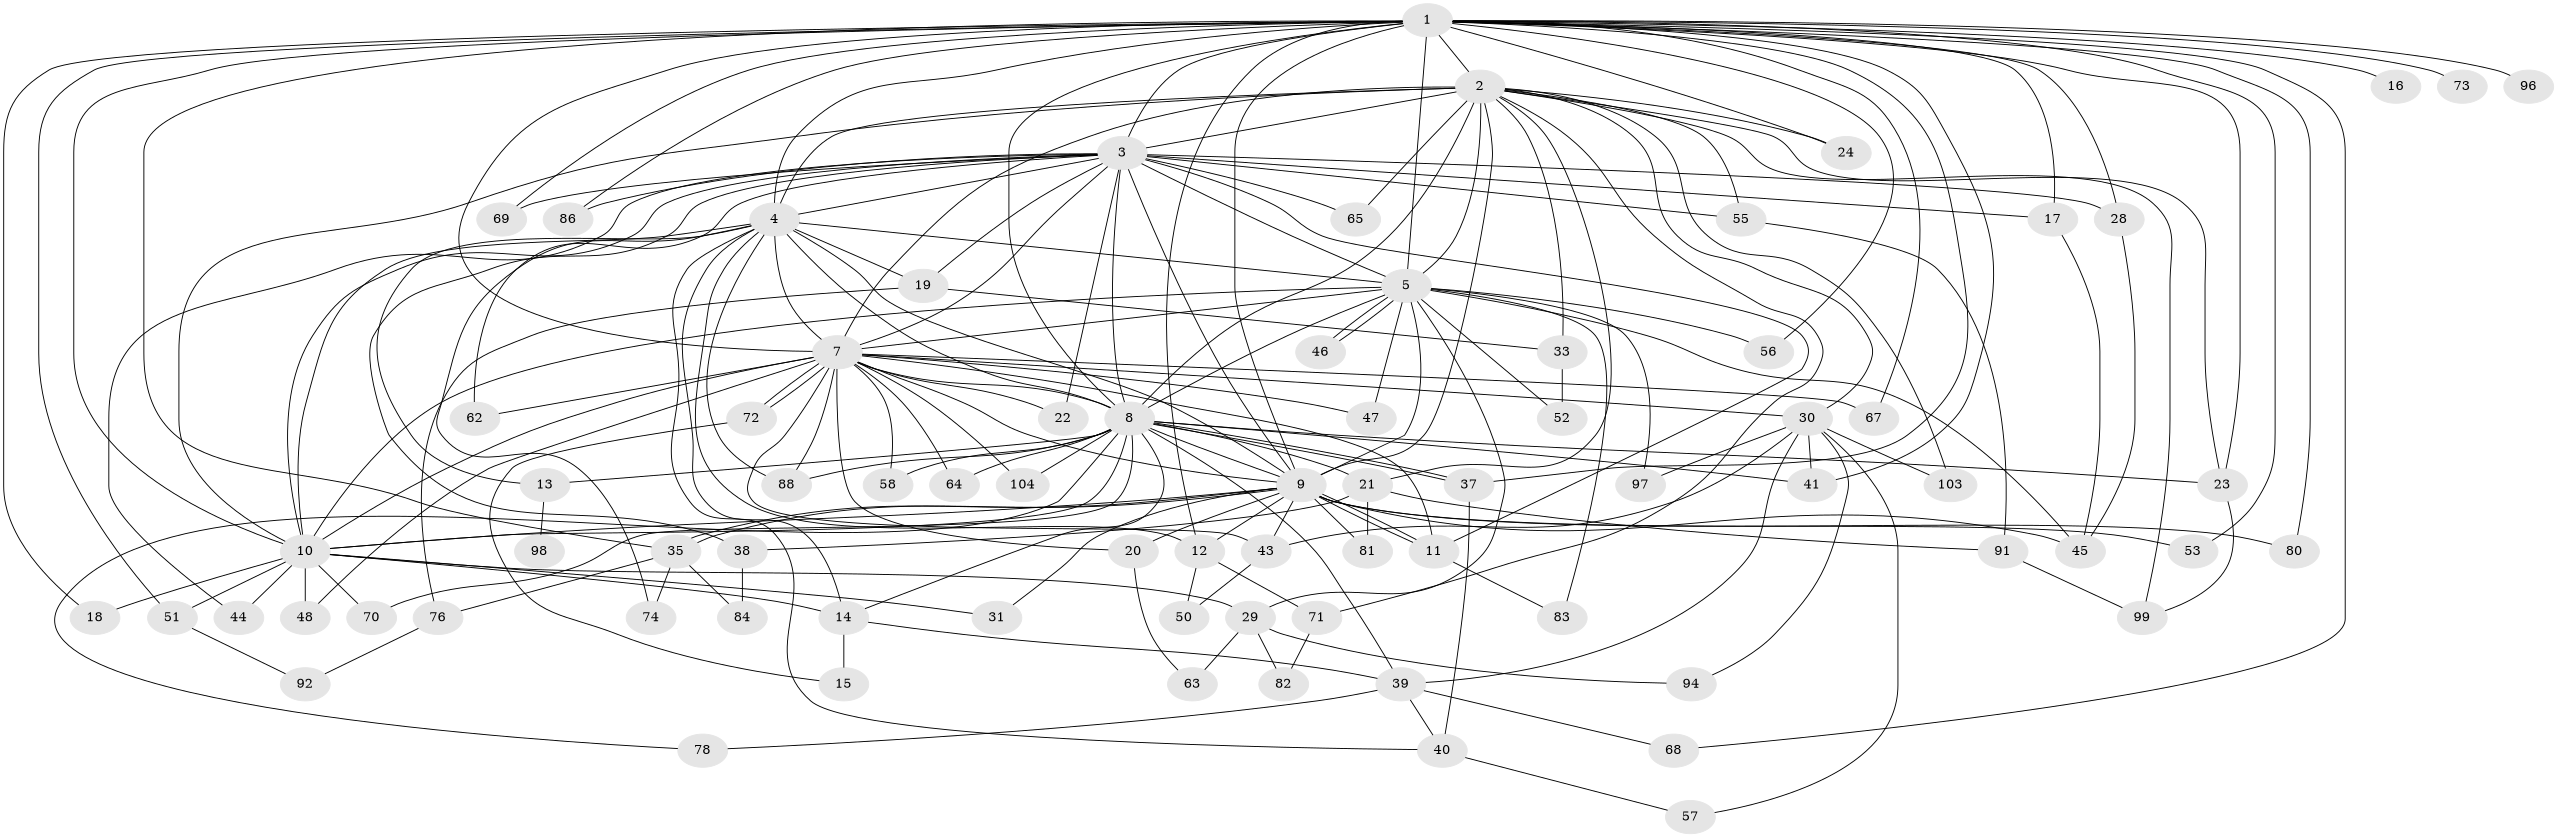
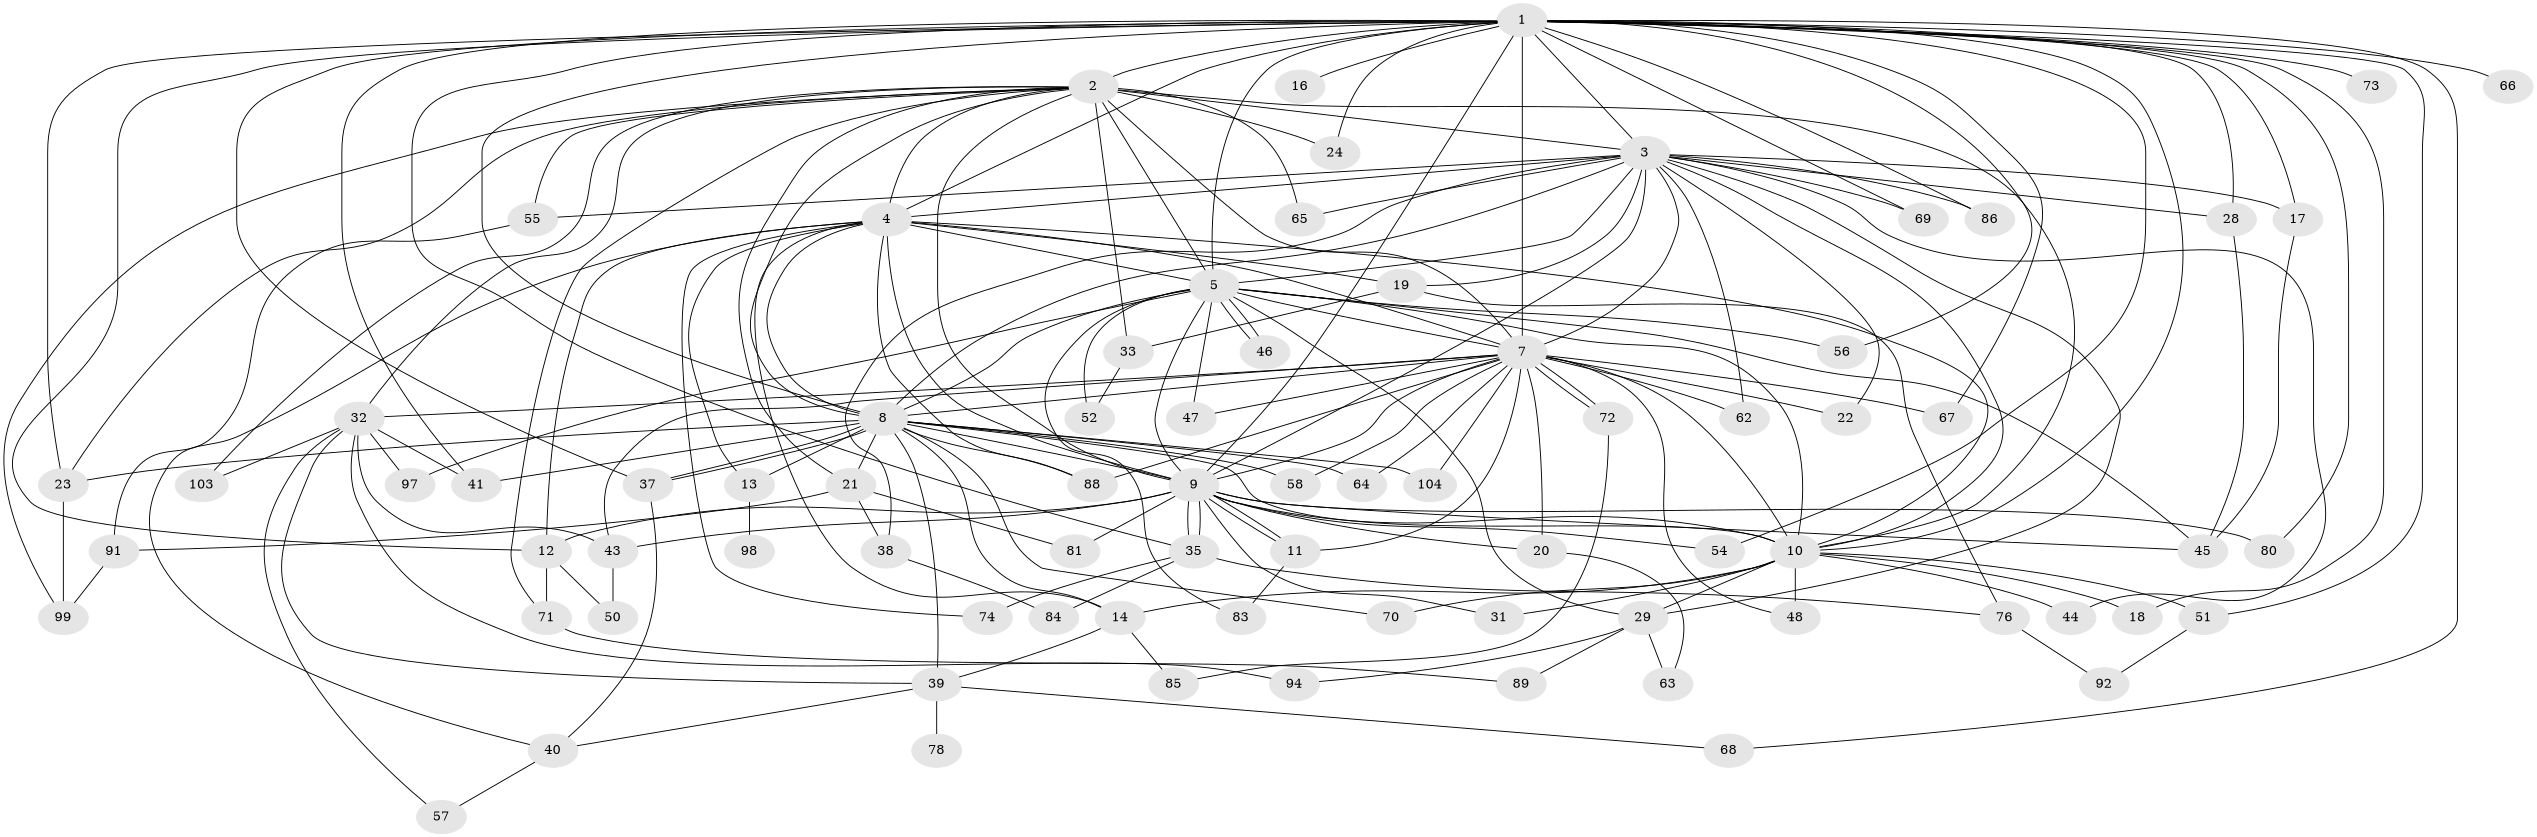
(2529, 87) -> (2508, 87)
(1678, 297) -> (2108, 390)
(1808, 419) -> (359, 419)
(307, 520) -> none
(2193, 551) -> (1720, 551)
(844, 684) -> (1174, 684)
(1284, 684) -> (1521, 684)
